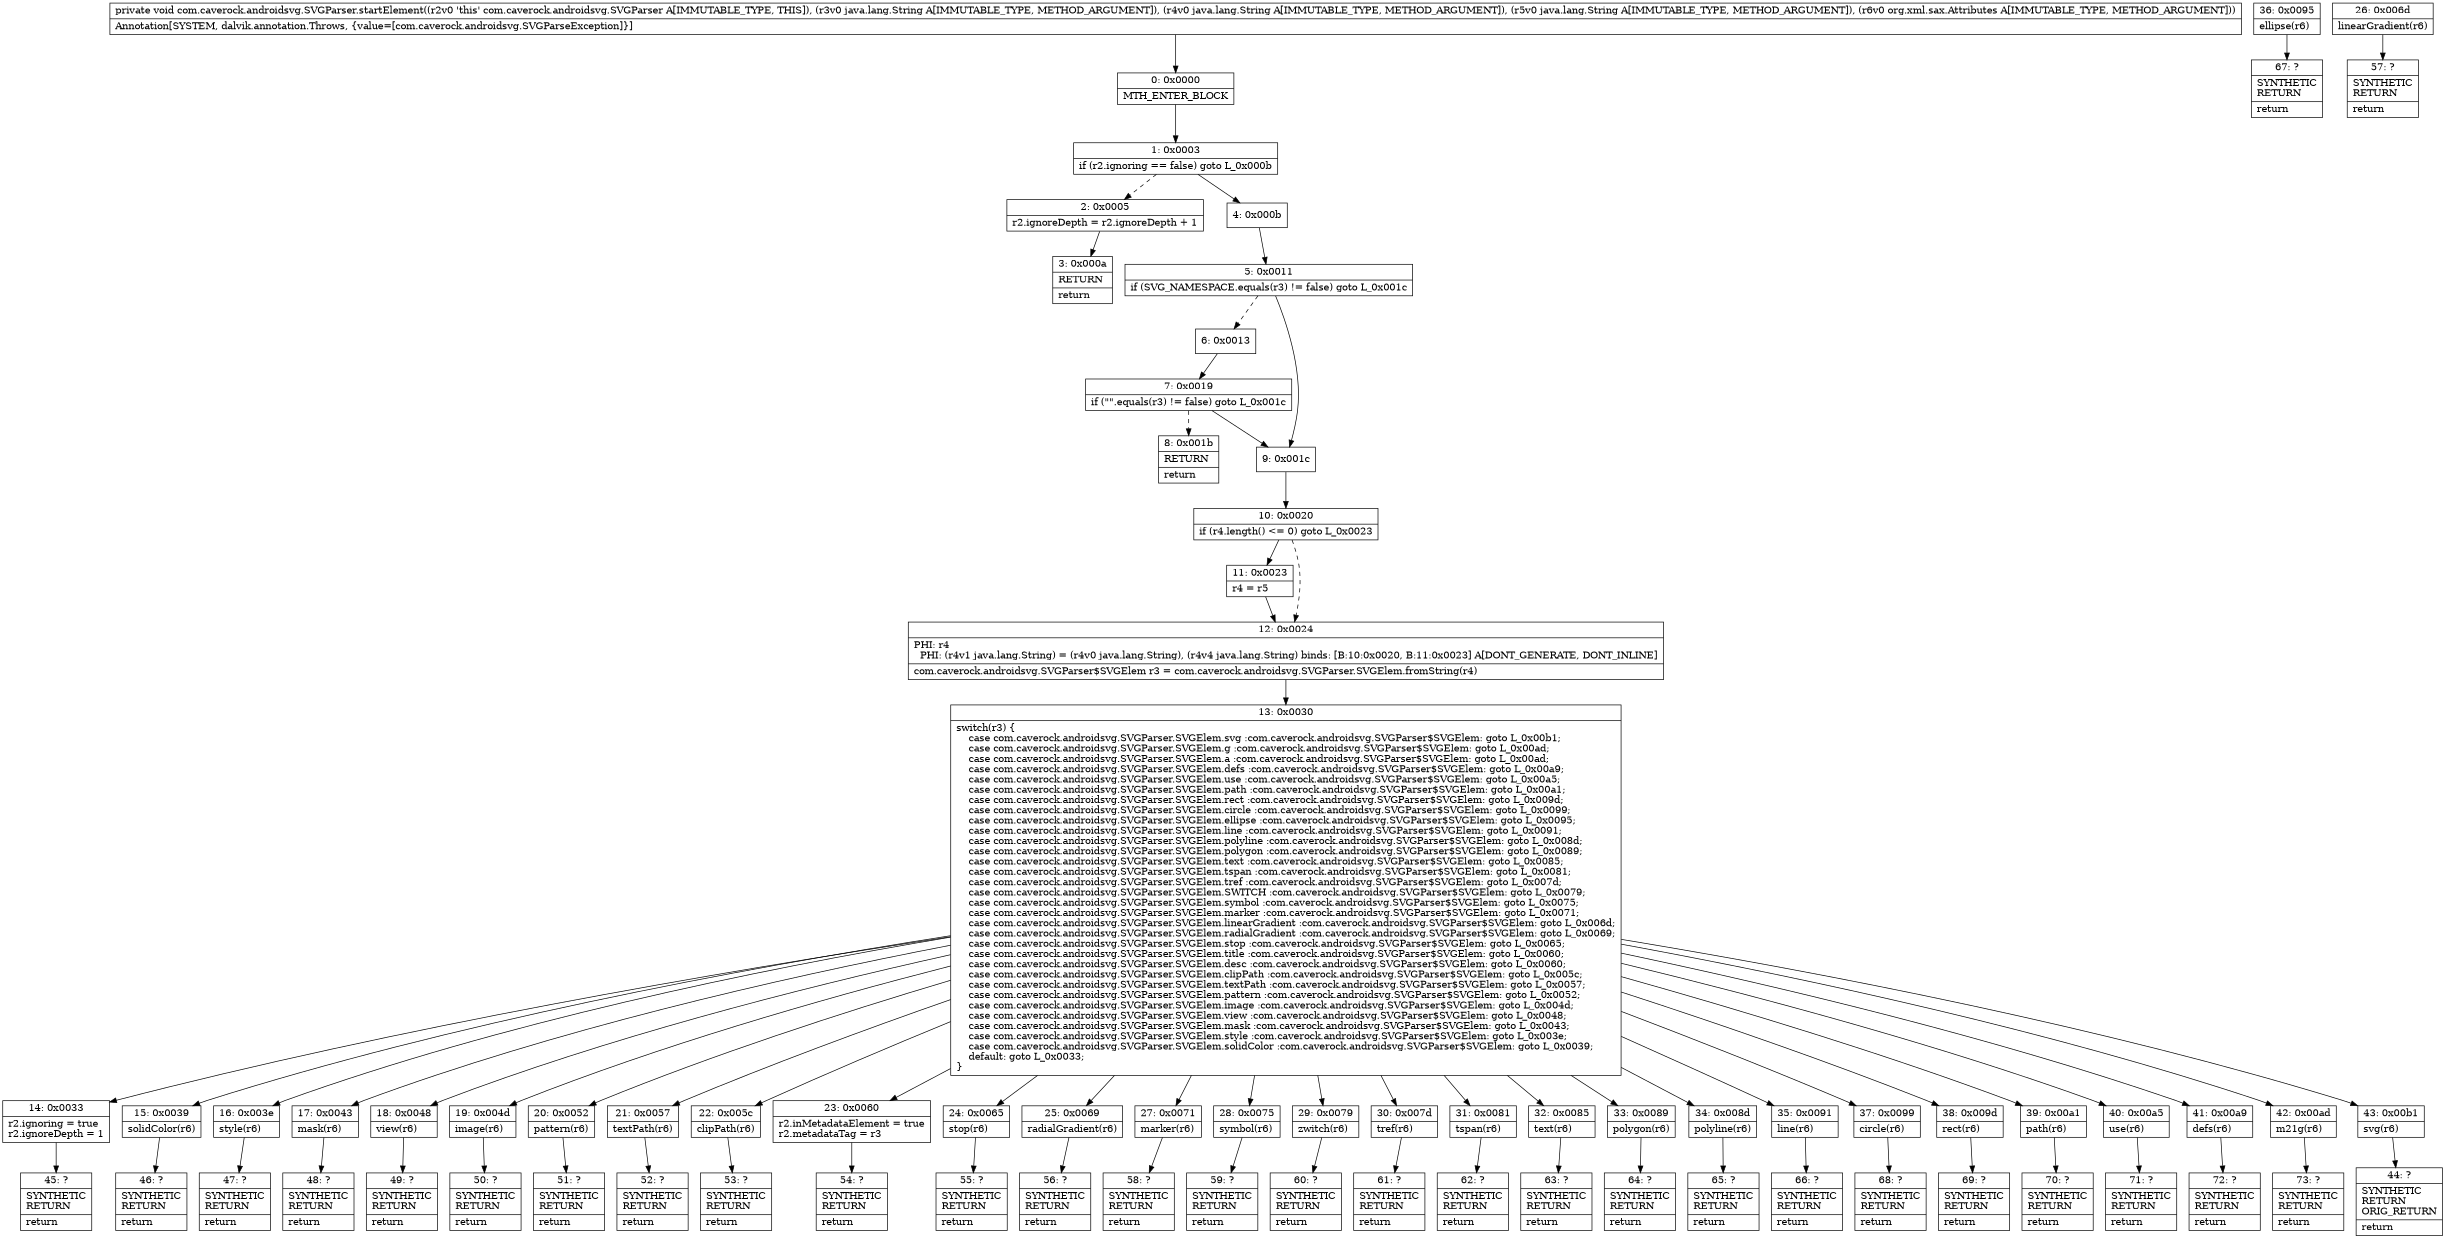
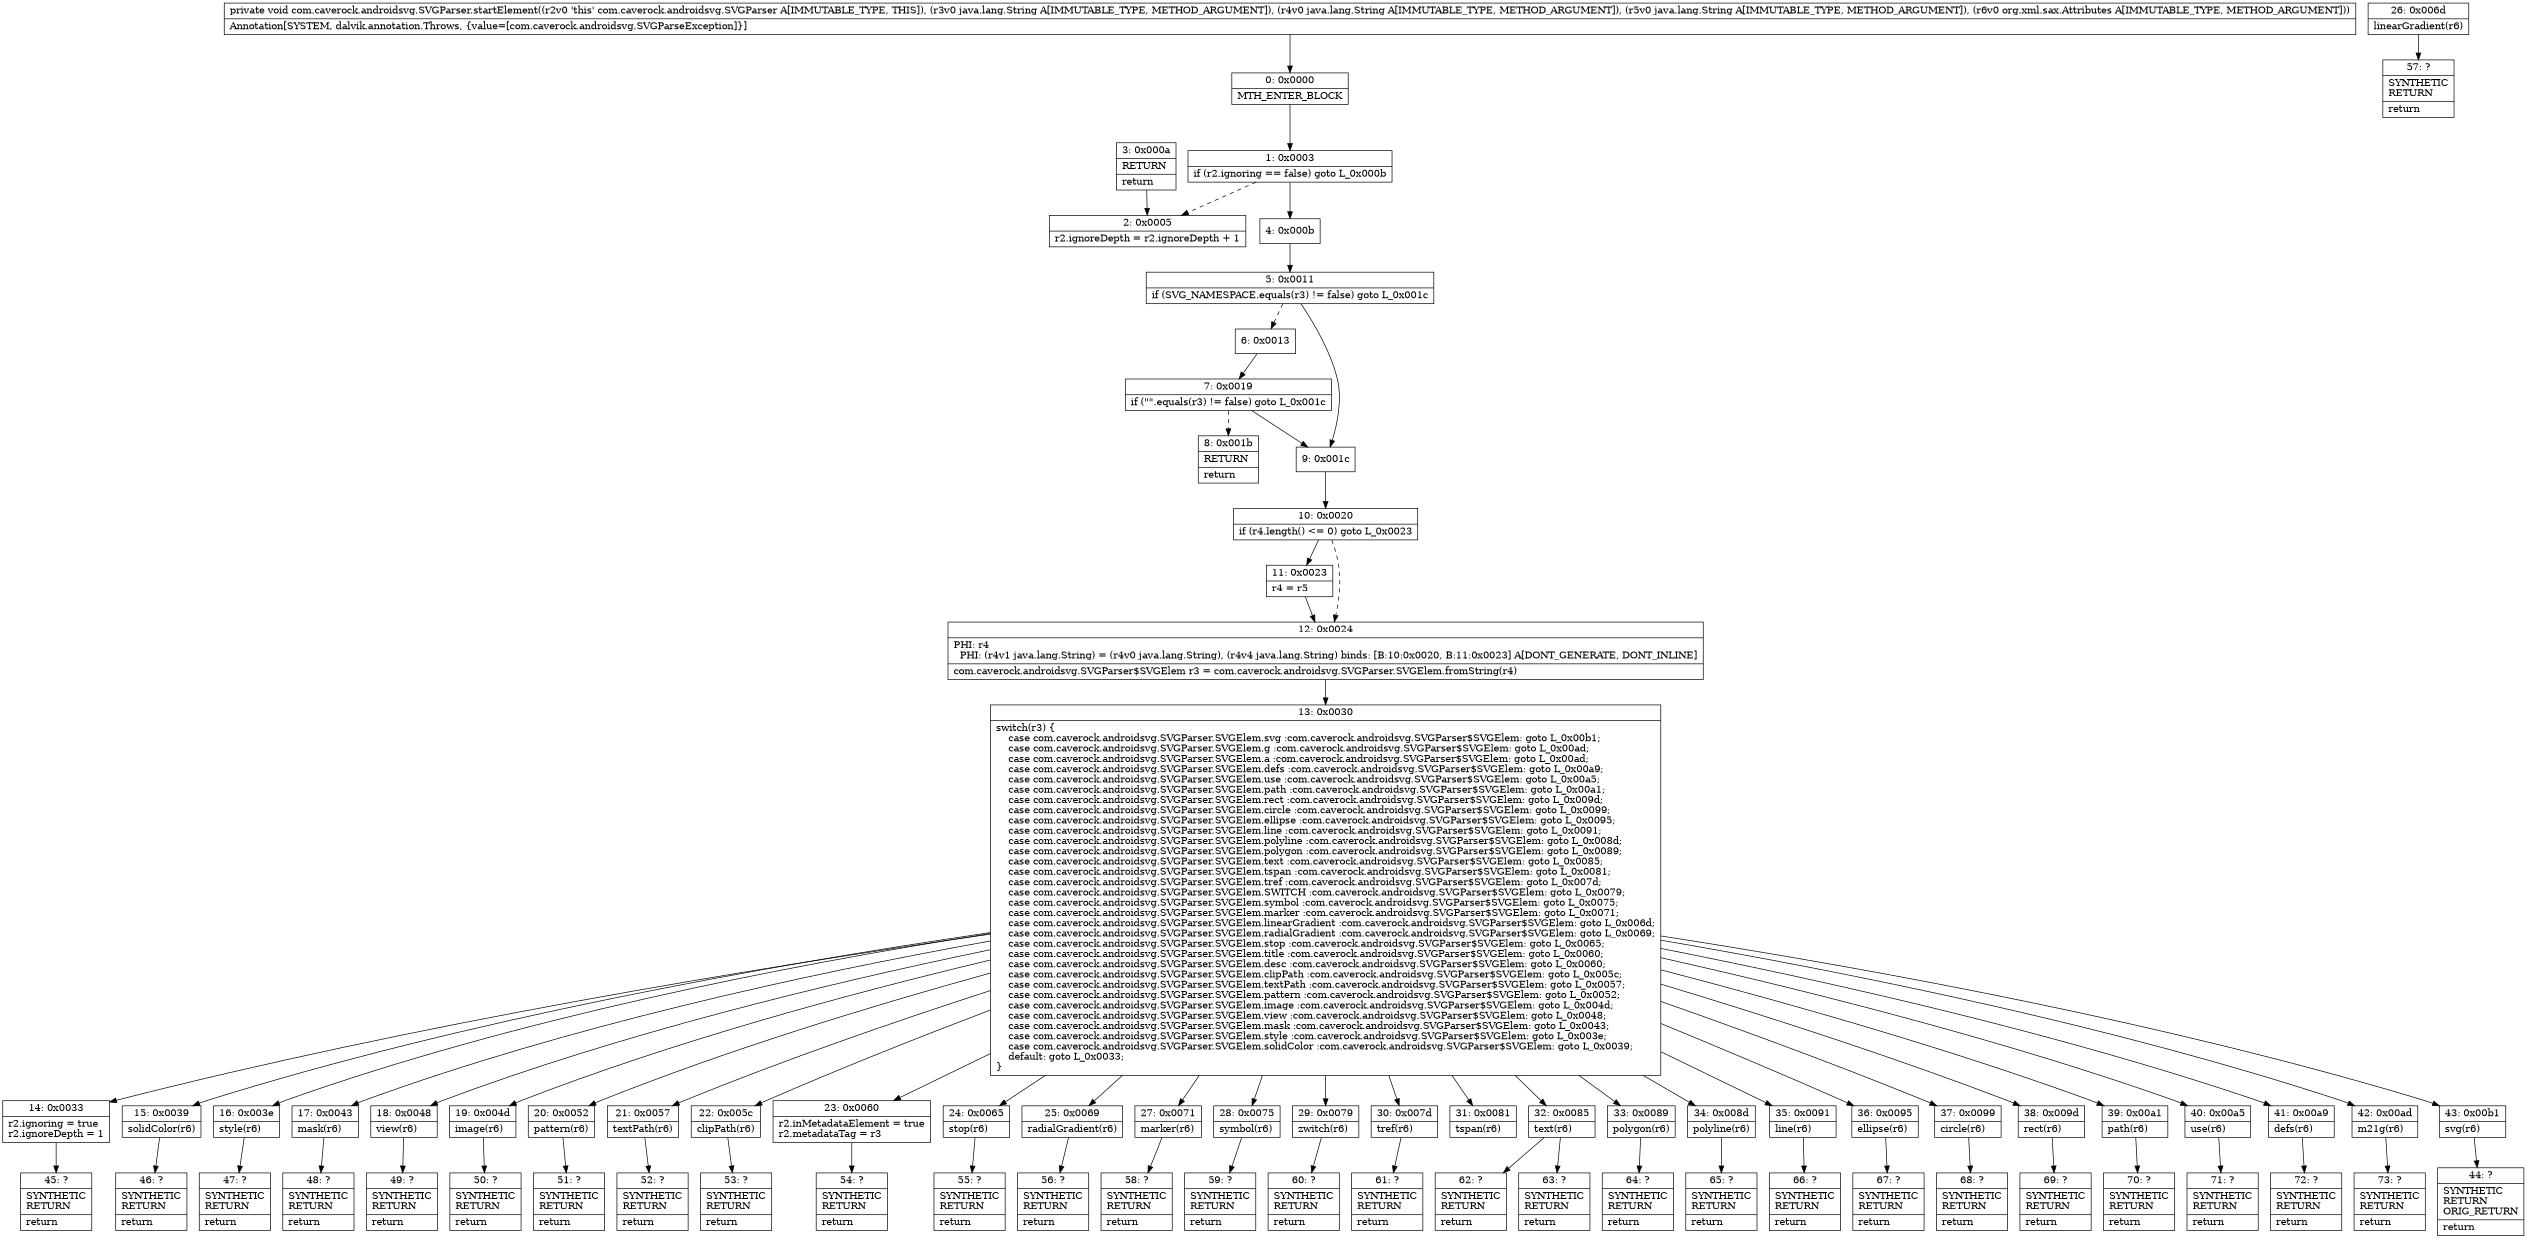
(1096, 241) -> (1147, 199)
none -> (1754, 1063)
(1479, 1152) -> (1526, 1153)
